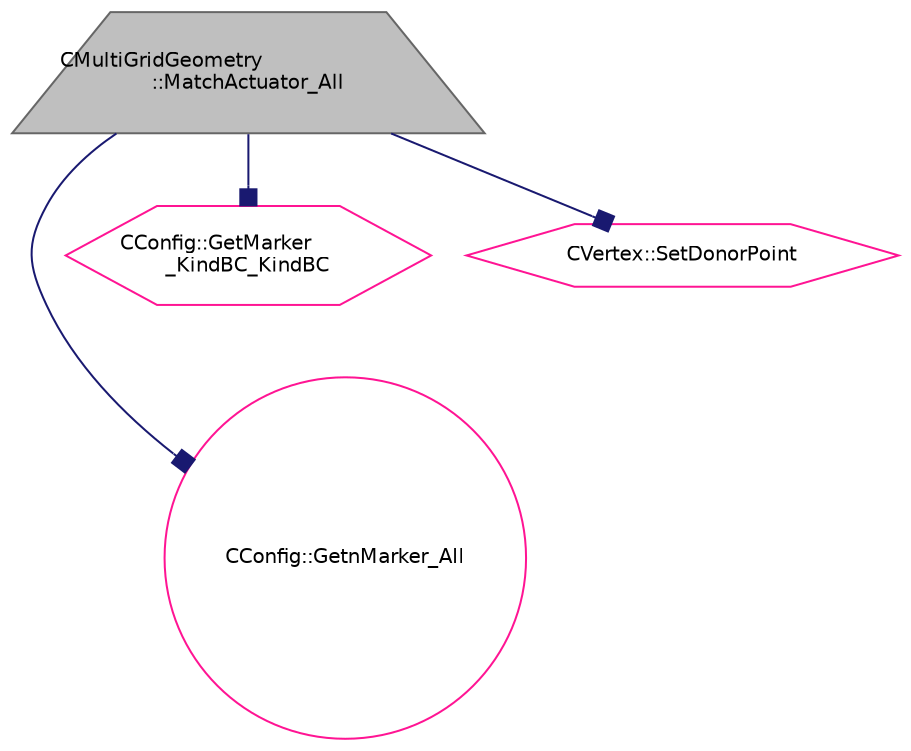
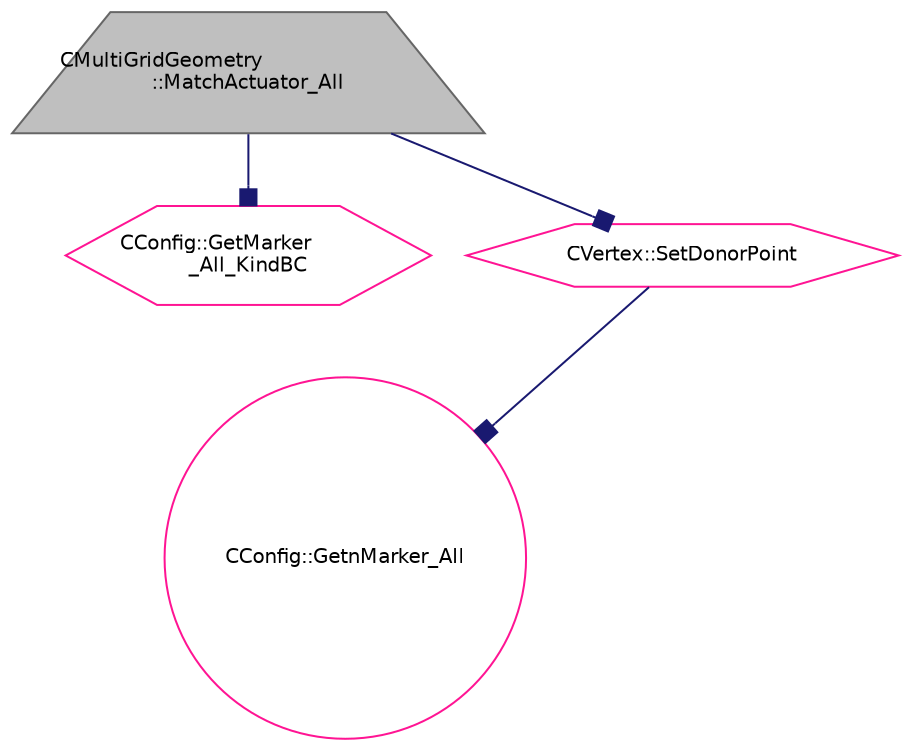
(248, 255) -> (248, 255)
(45, 301) -> (572, 355)
